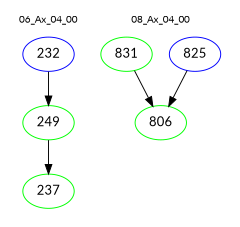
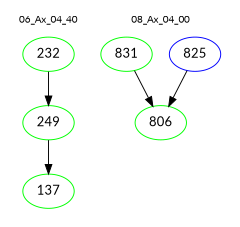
(49, 20) -> (49, 20)
(49, 54) -> (49, 54)
(49, 191) -> (49, 191)
